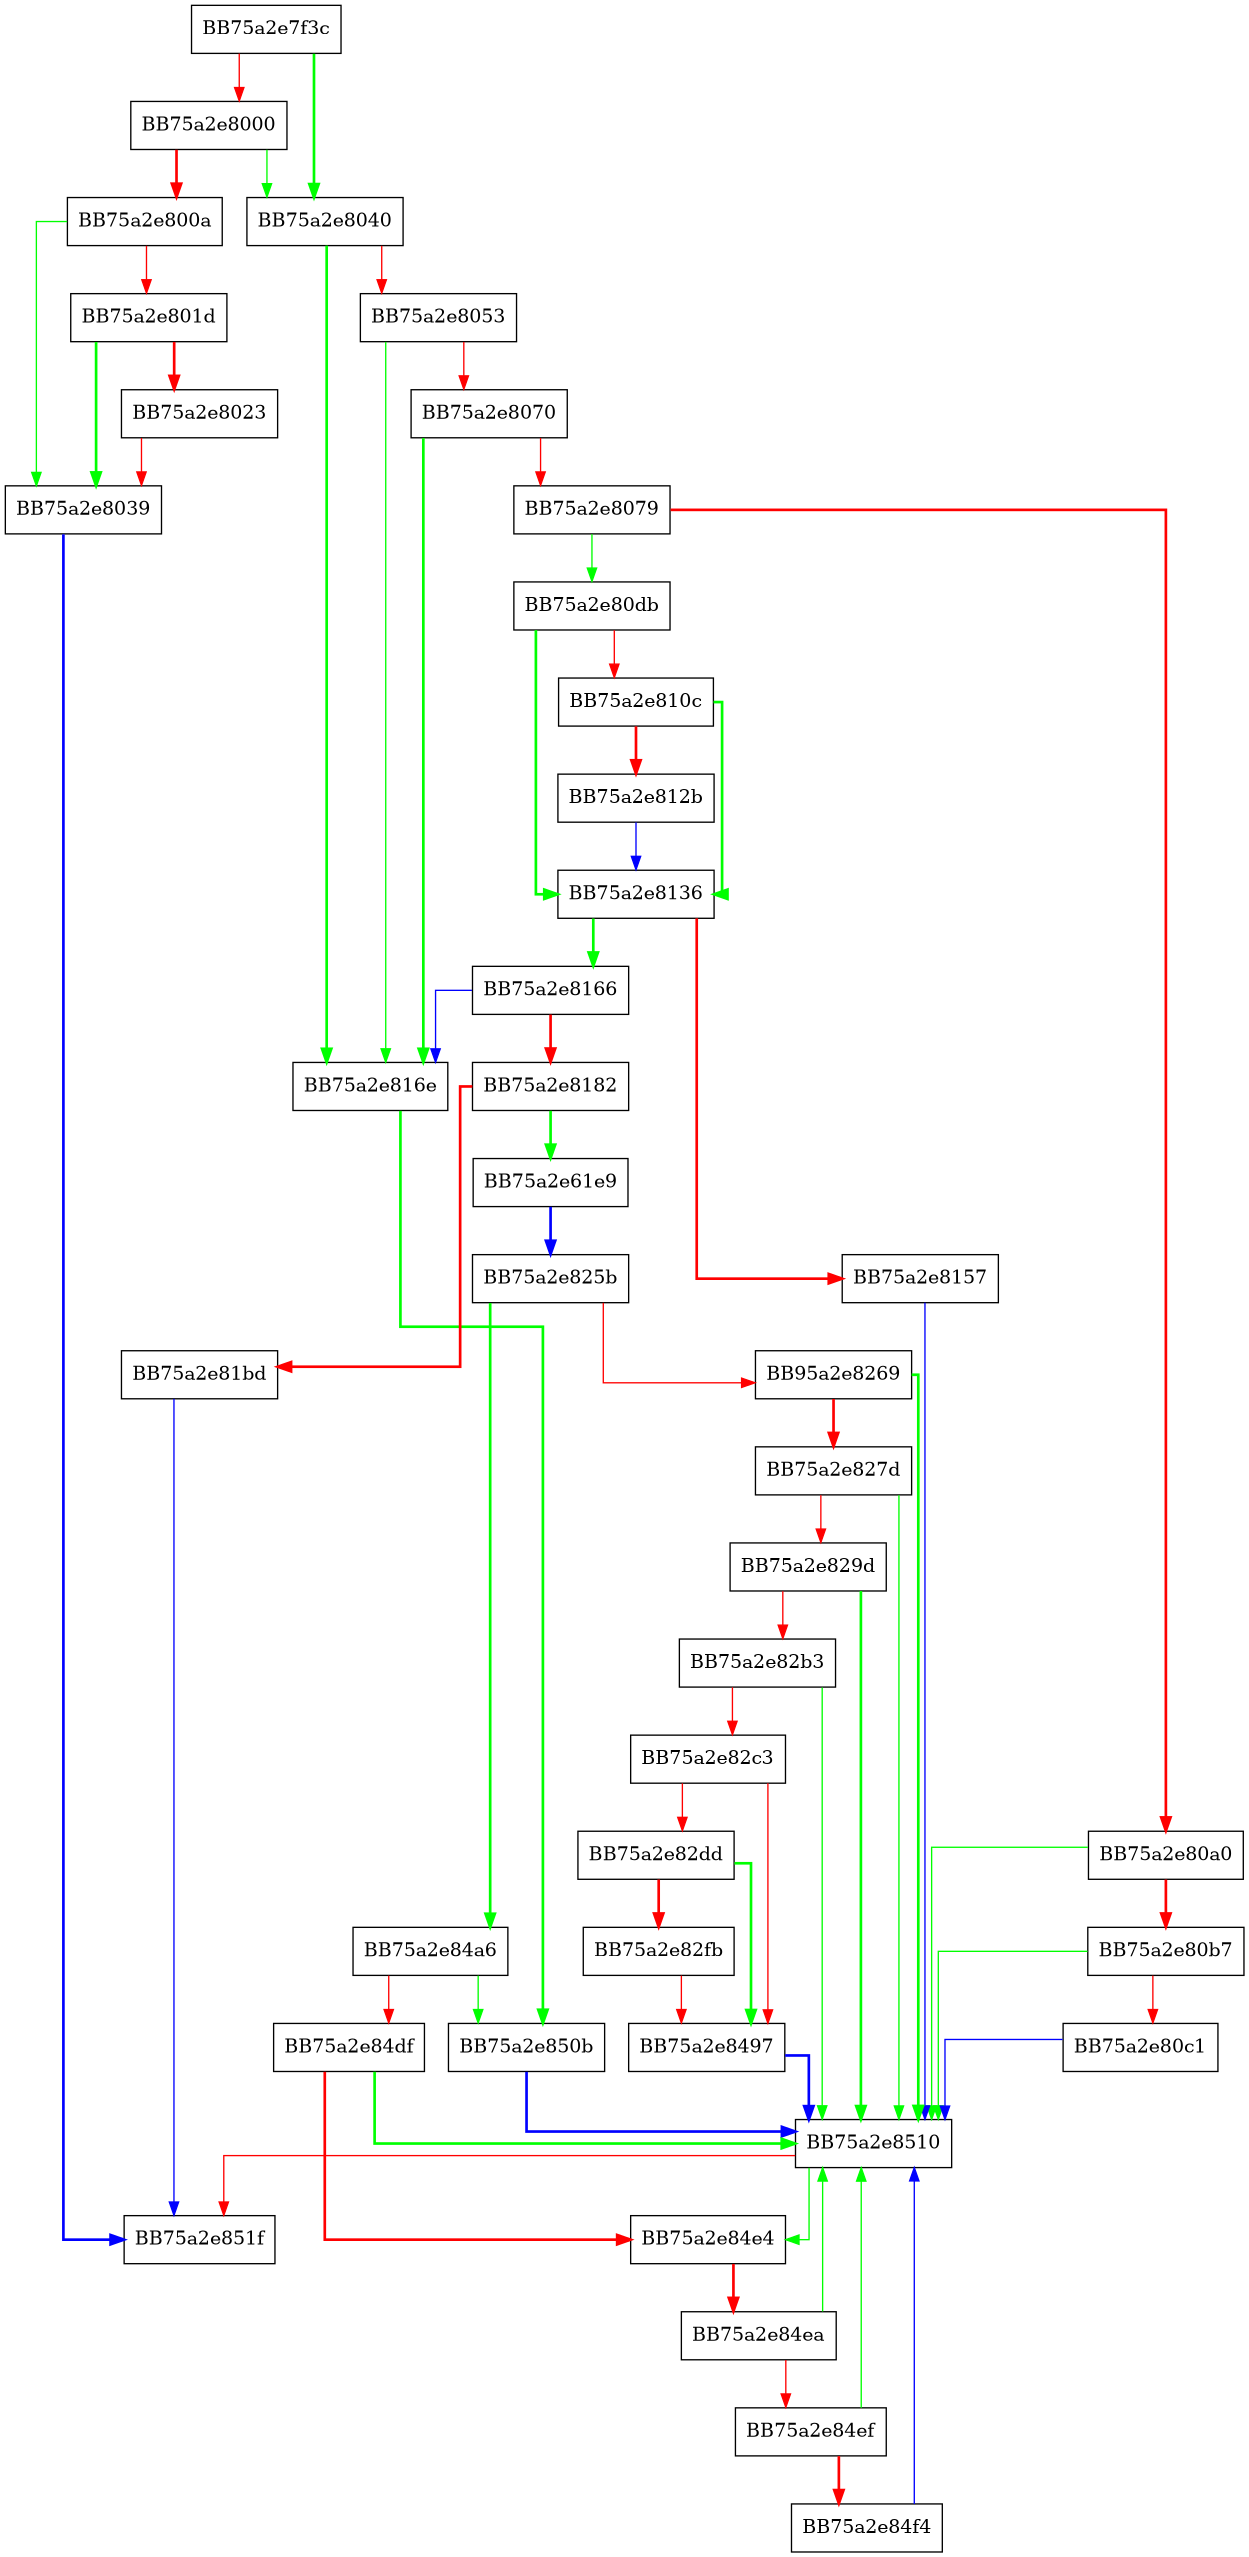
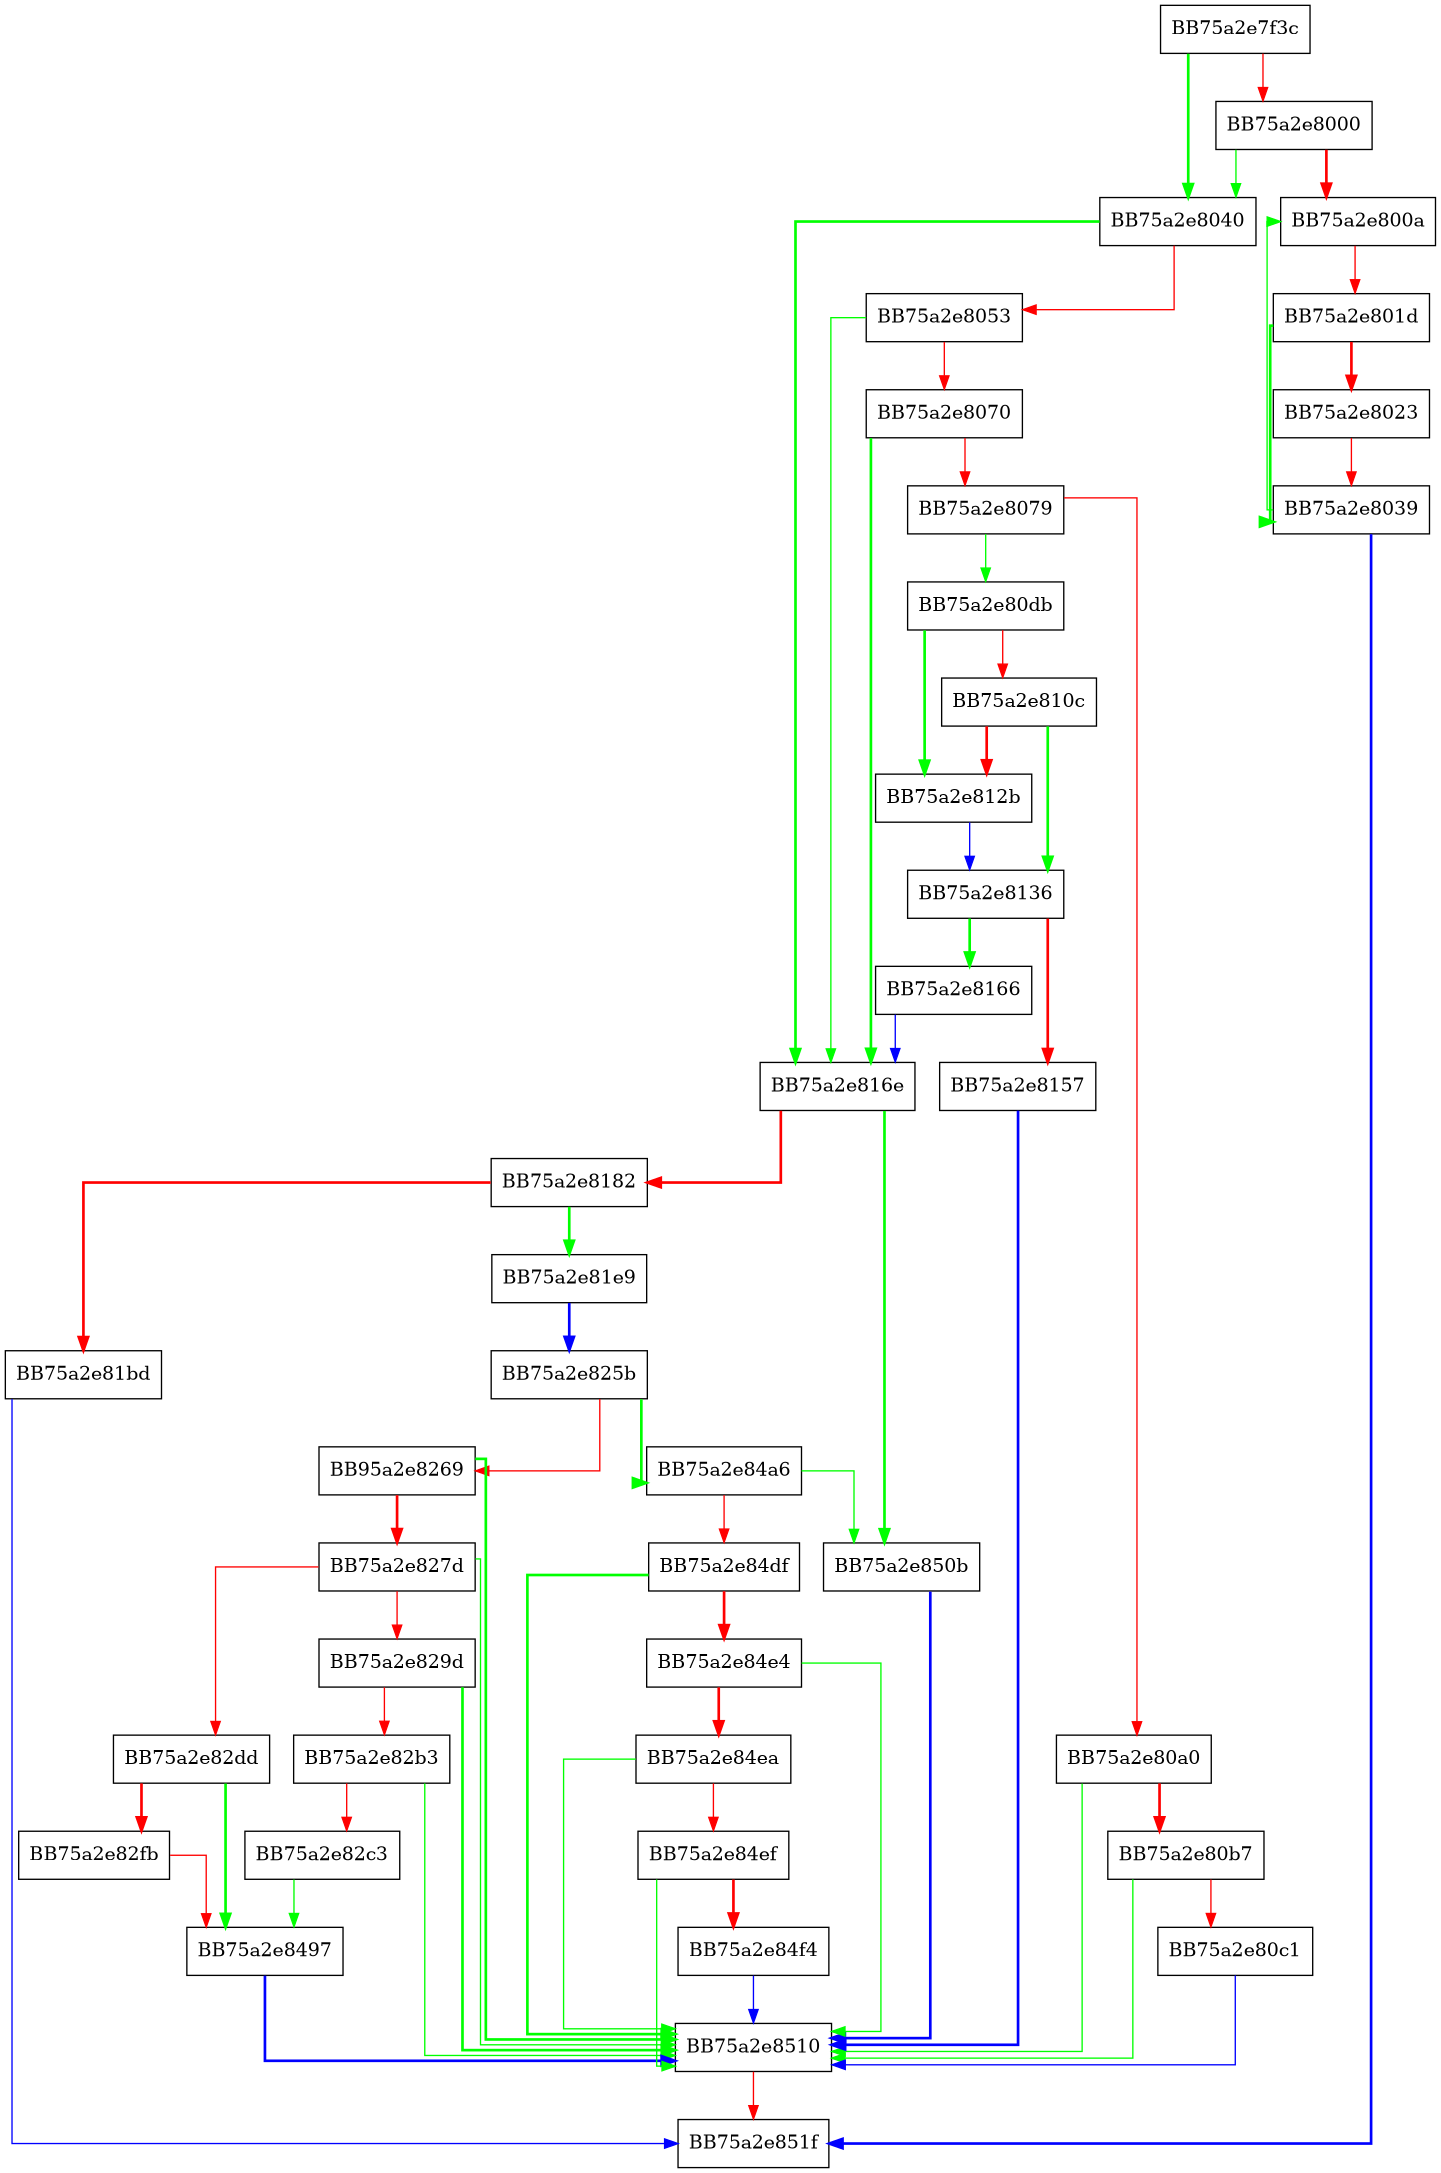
(36, 332) -> (1267, 316)
(536, 766) -> (925, 695)
(1166, 916) -> (1137, 1073)
(551, 1032) -> (757, 1183)
(551, 1183) -> (569, 1279)
(925, 1704) -> (1018, 1664)
(682, 1800) -> (216, 1593)
(768, 1897) -> (294, 1896)
(809, 2209) -> (881, 1826)
